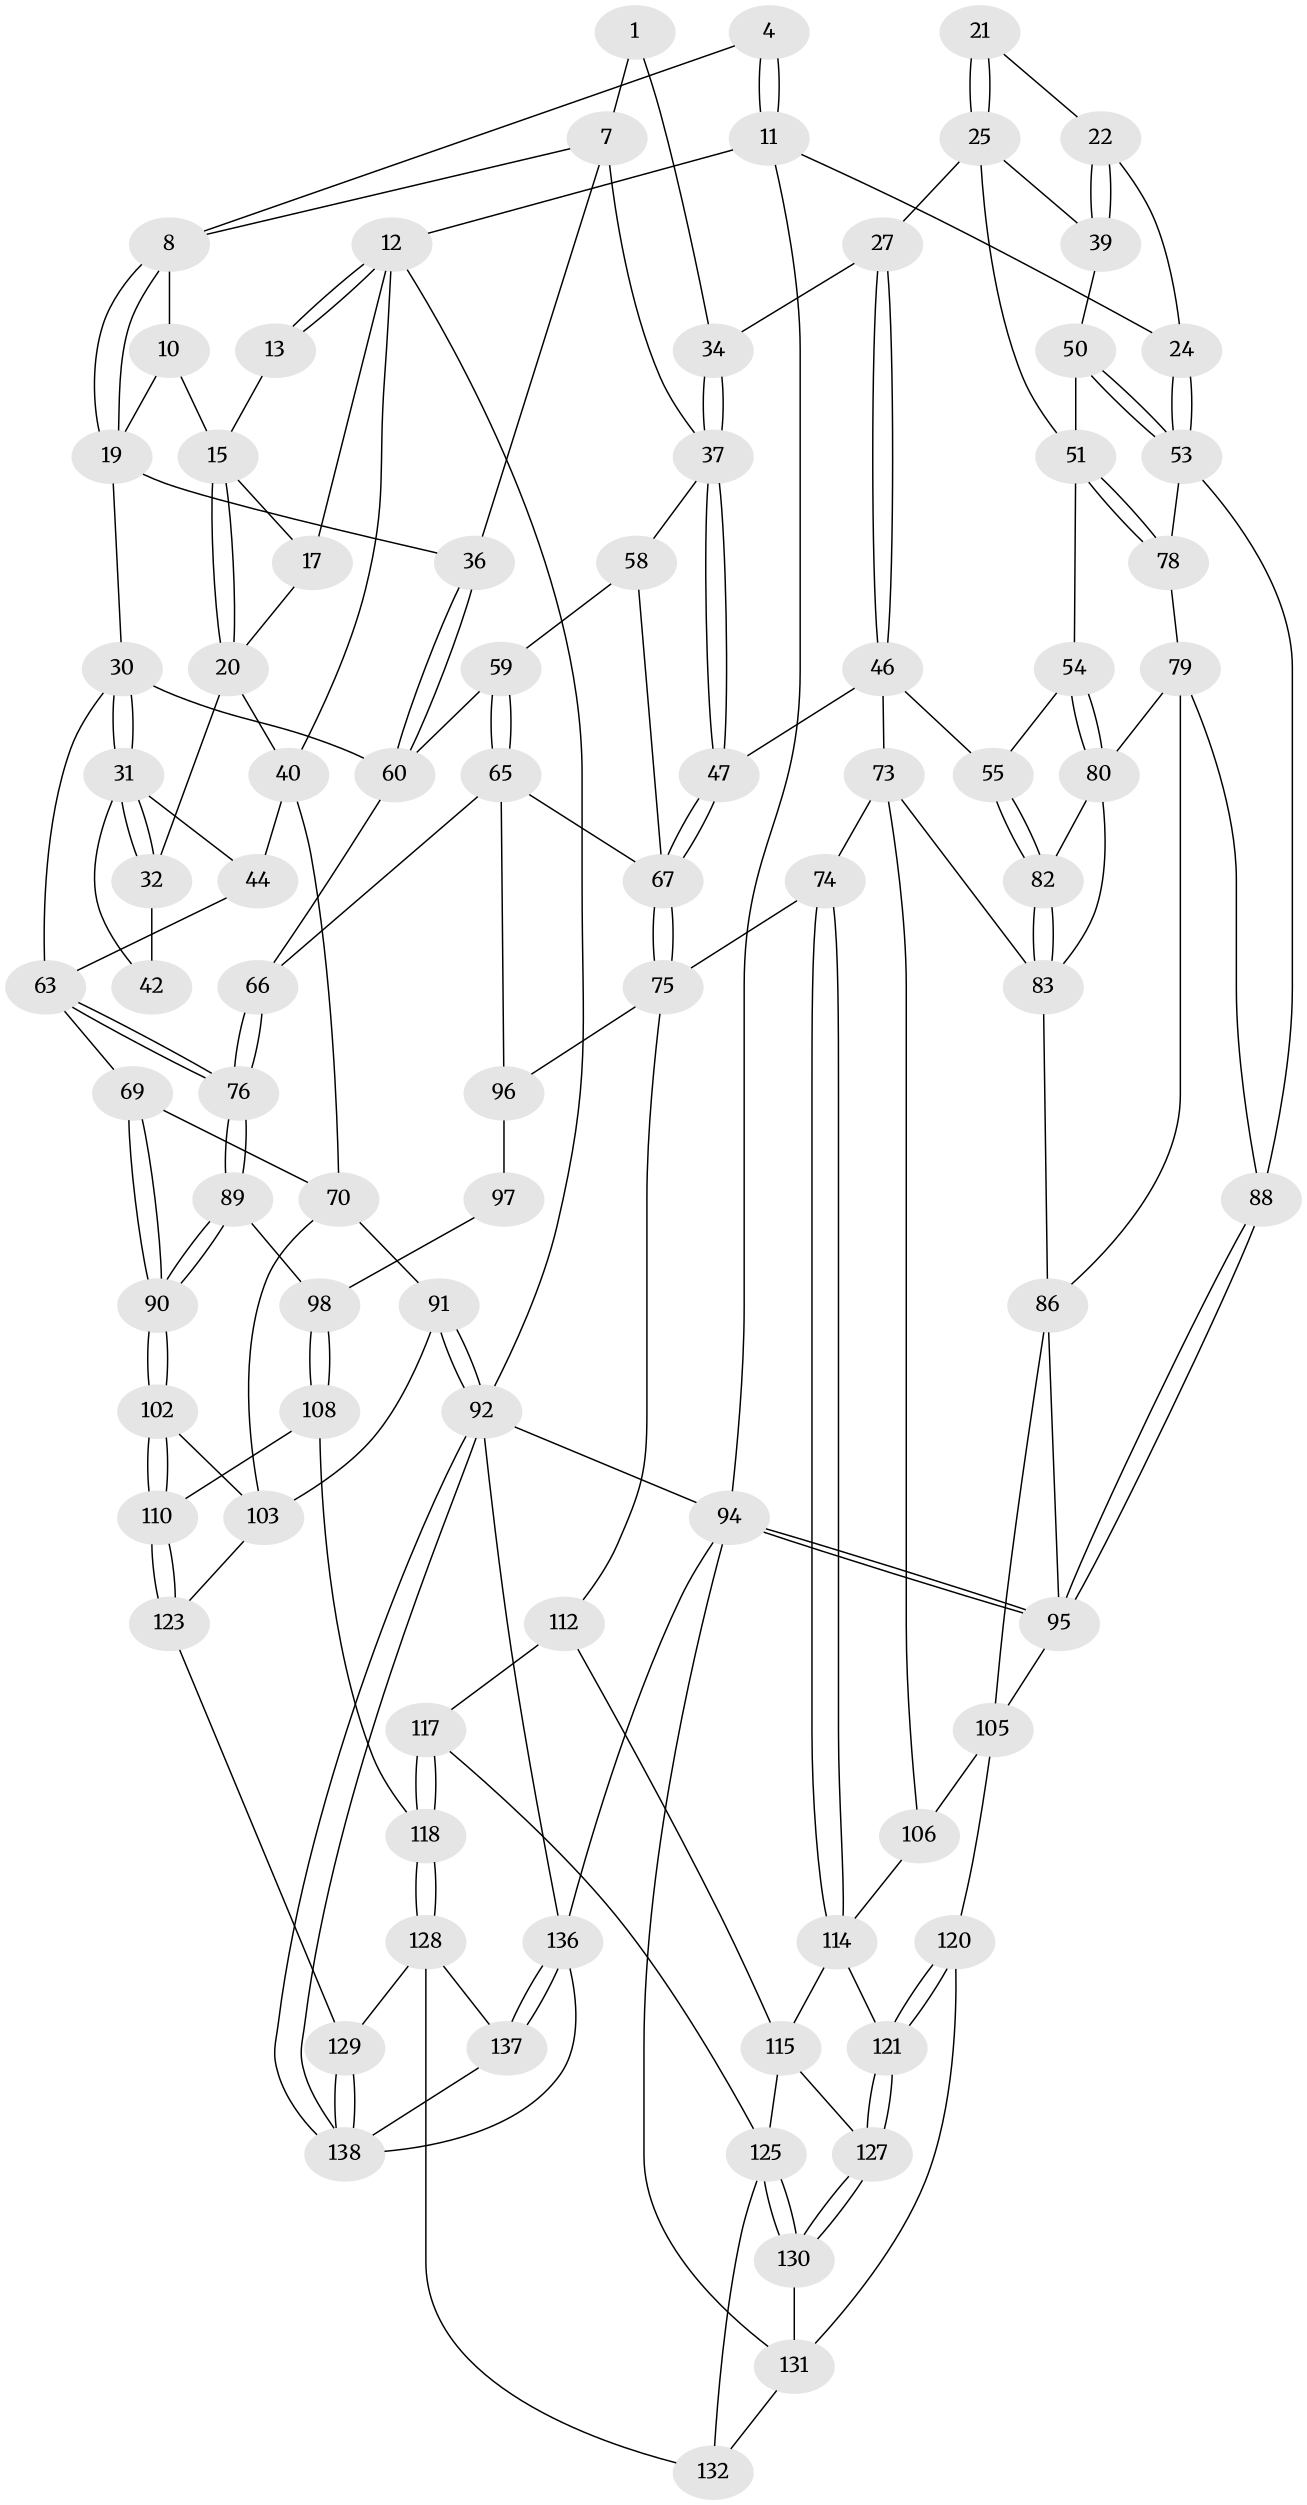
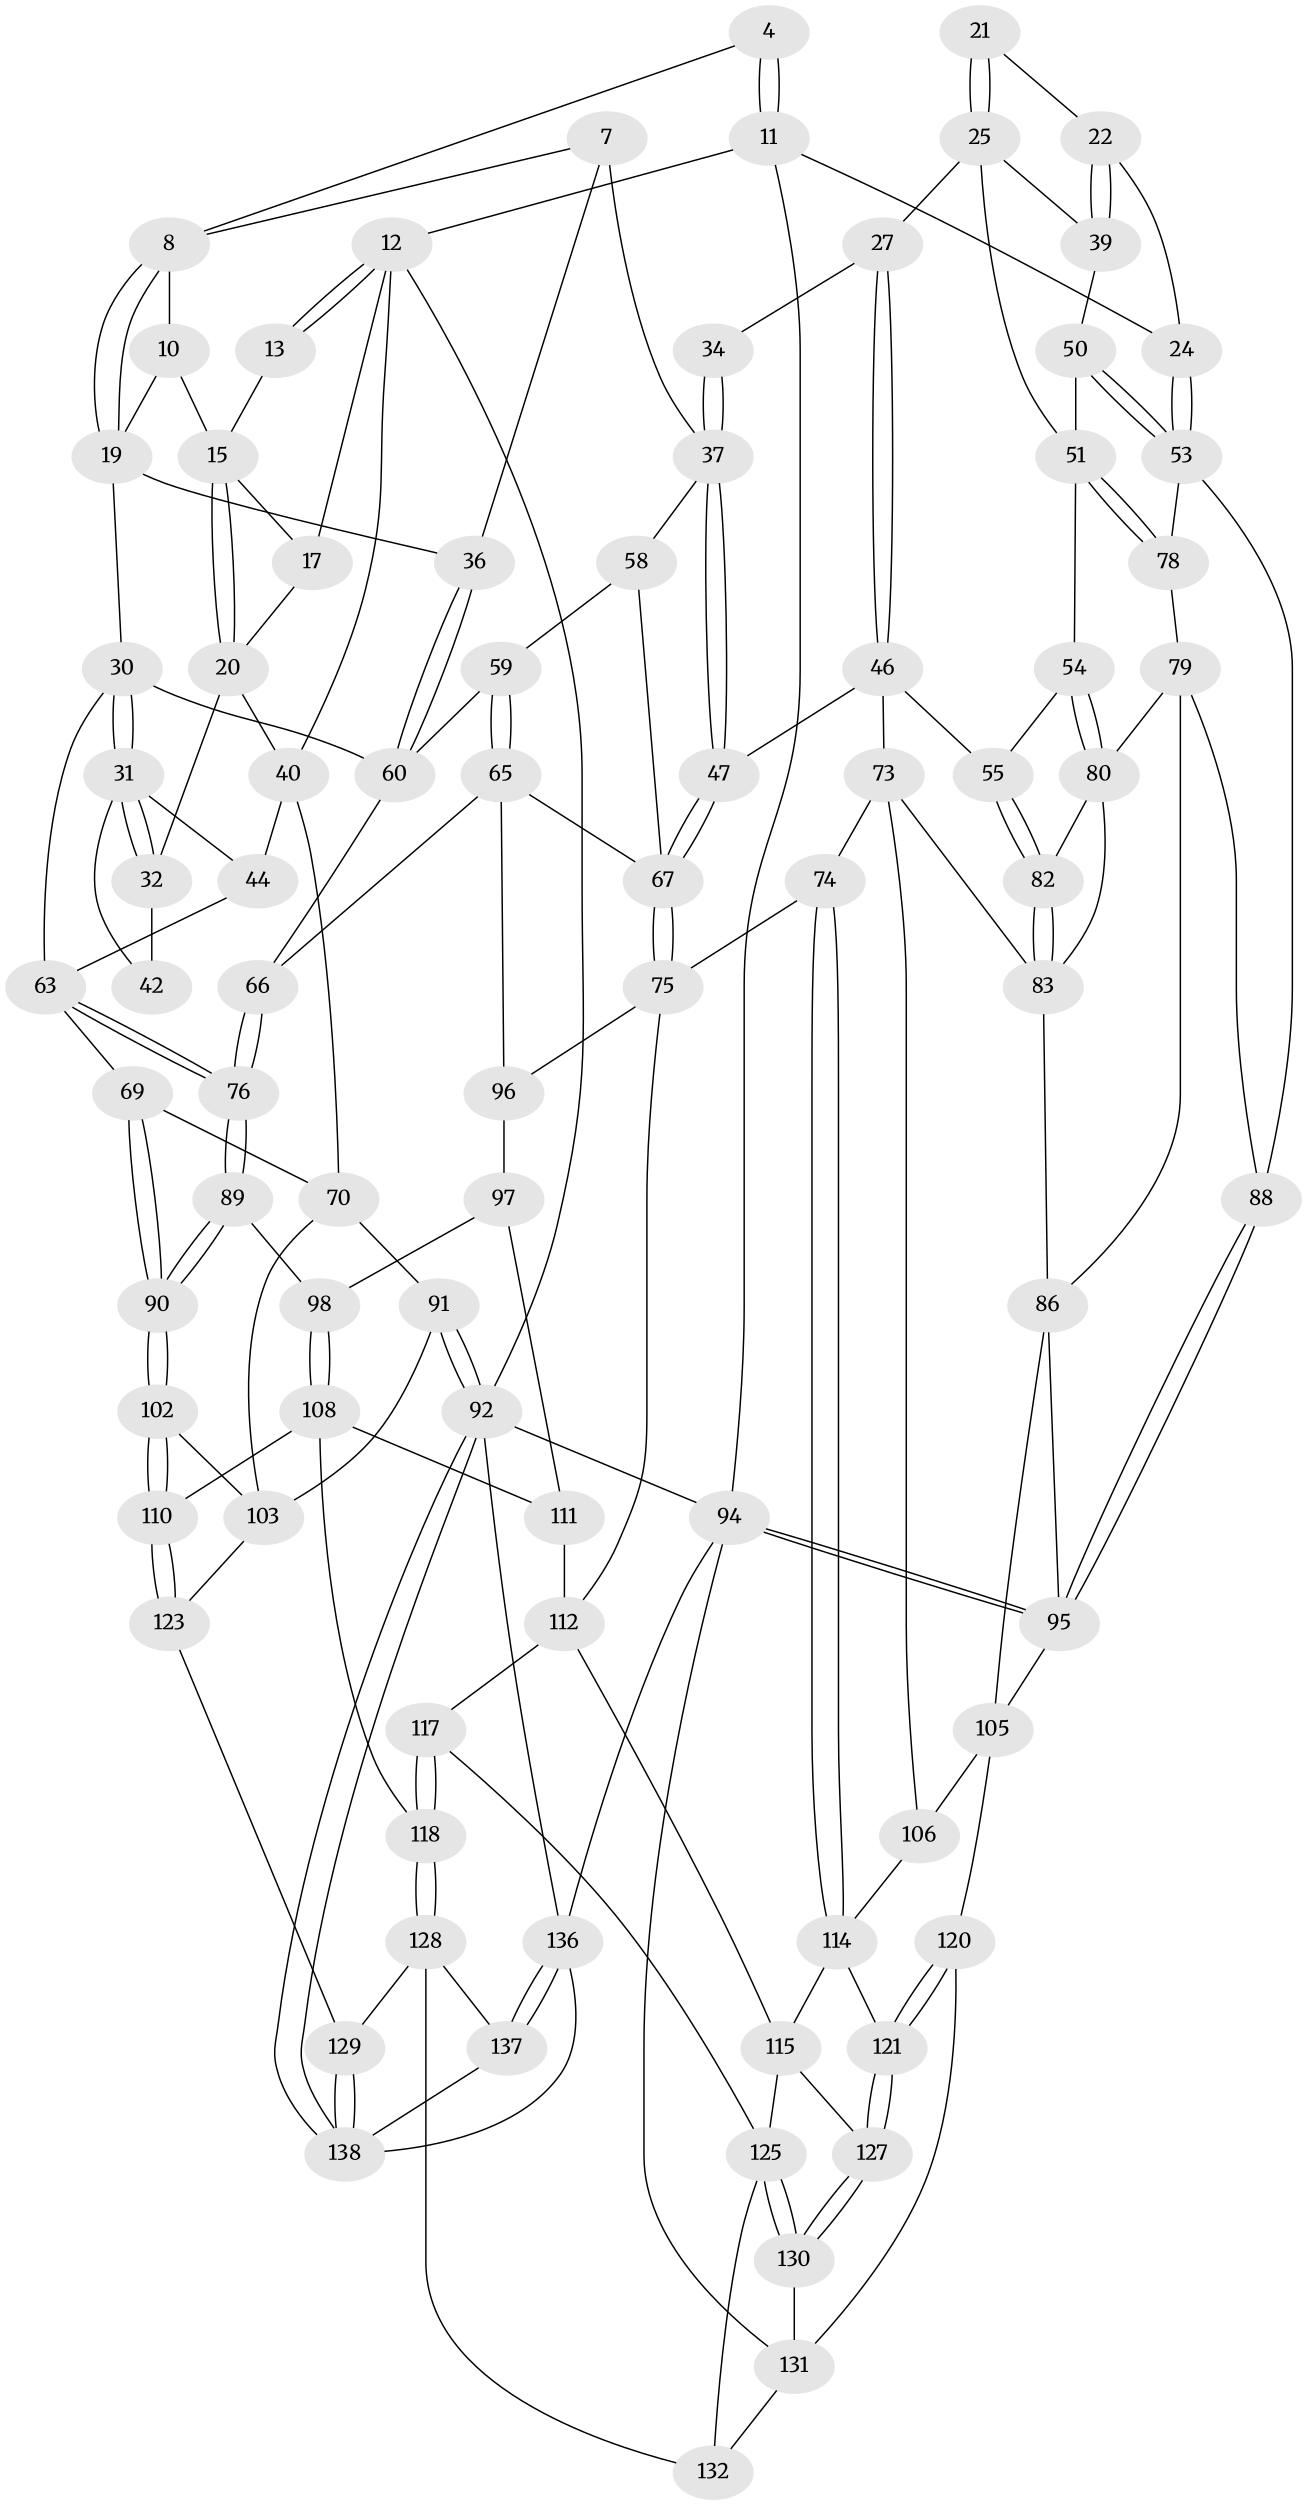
(635, 32) -> none
none -> (564, 1518)
